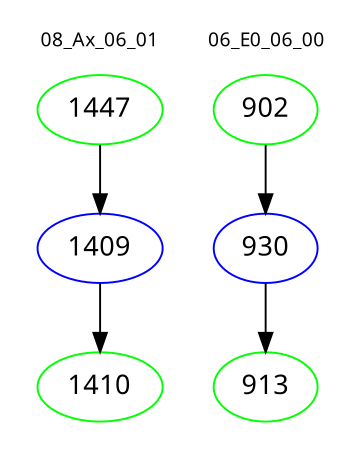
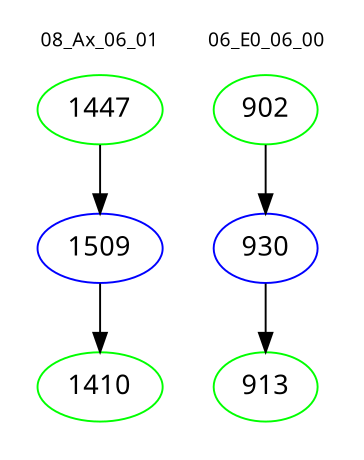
(100, 248) -> (100, 248)
